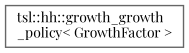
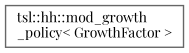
(95, 26) -> (95, 26)
